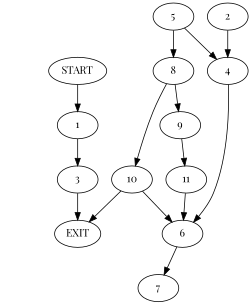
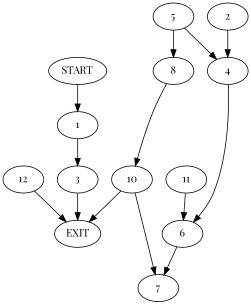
(180, 125) -> none
none -> (23, 179)
(155, 204) -> (144, 230)
